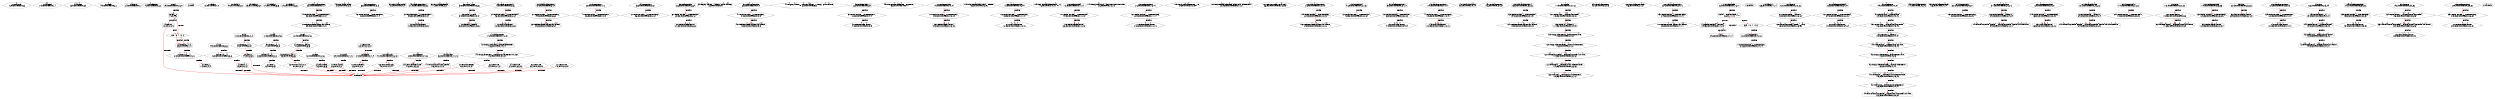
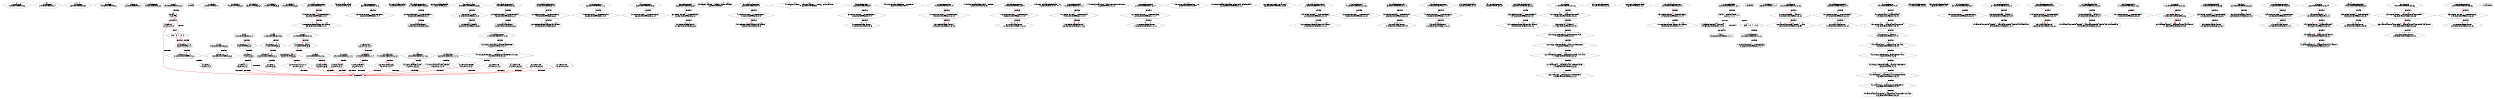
(233, 61) -> (245, 60)
